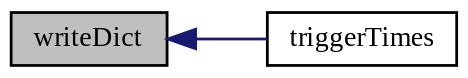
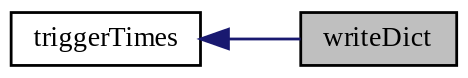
(232, 39) -> (265, 39)
